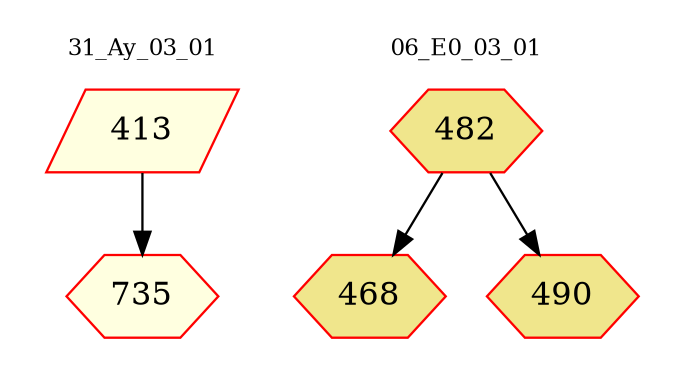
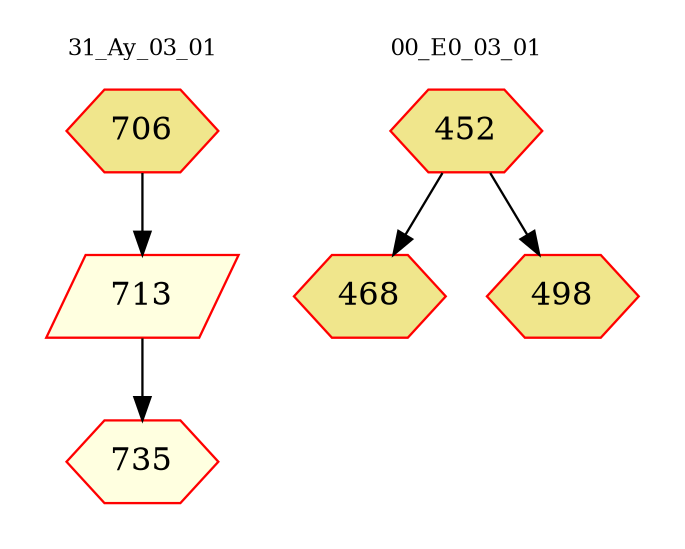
(466, 49) -> (466, 49)
none -> (142, 131)
(142, 131) -> (142, 296)
(466, 131) -> (466, 131)
(563, 296) -> (563, 296)
